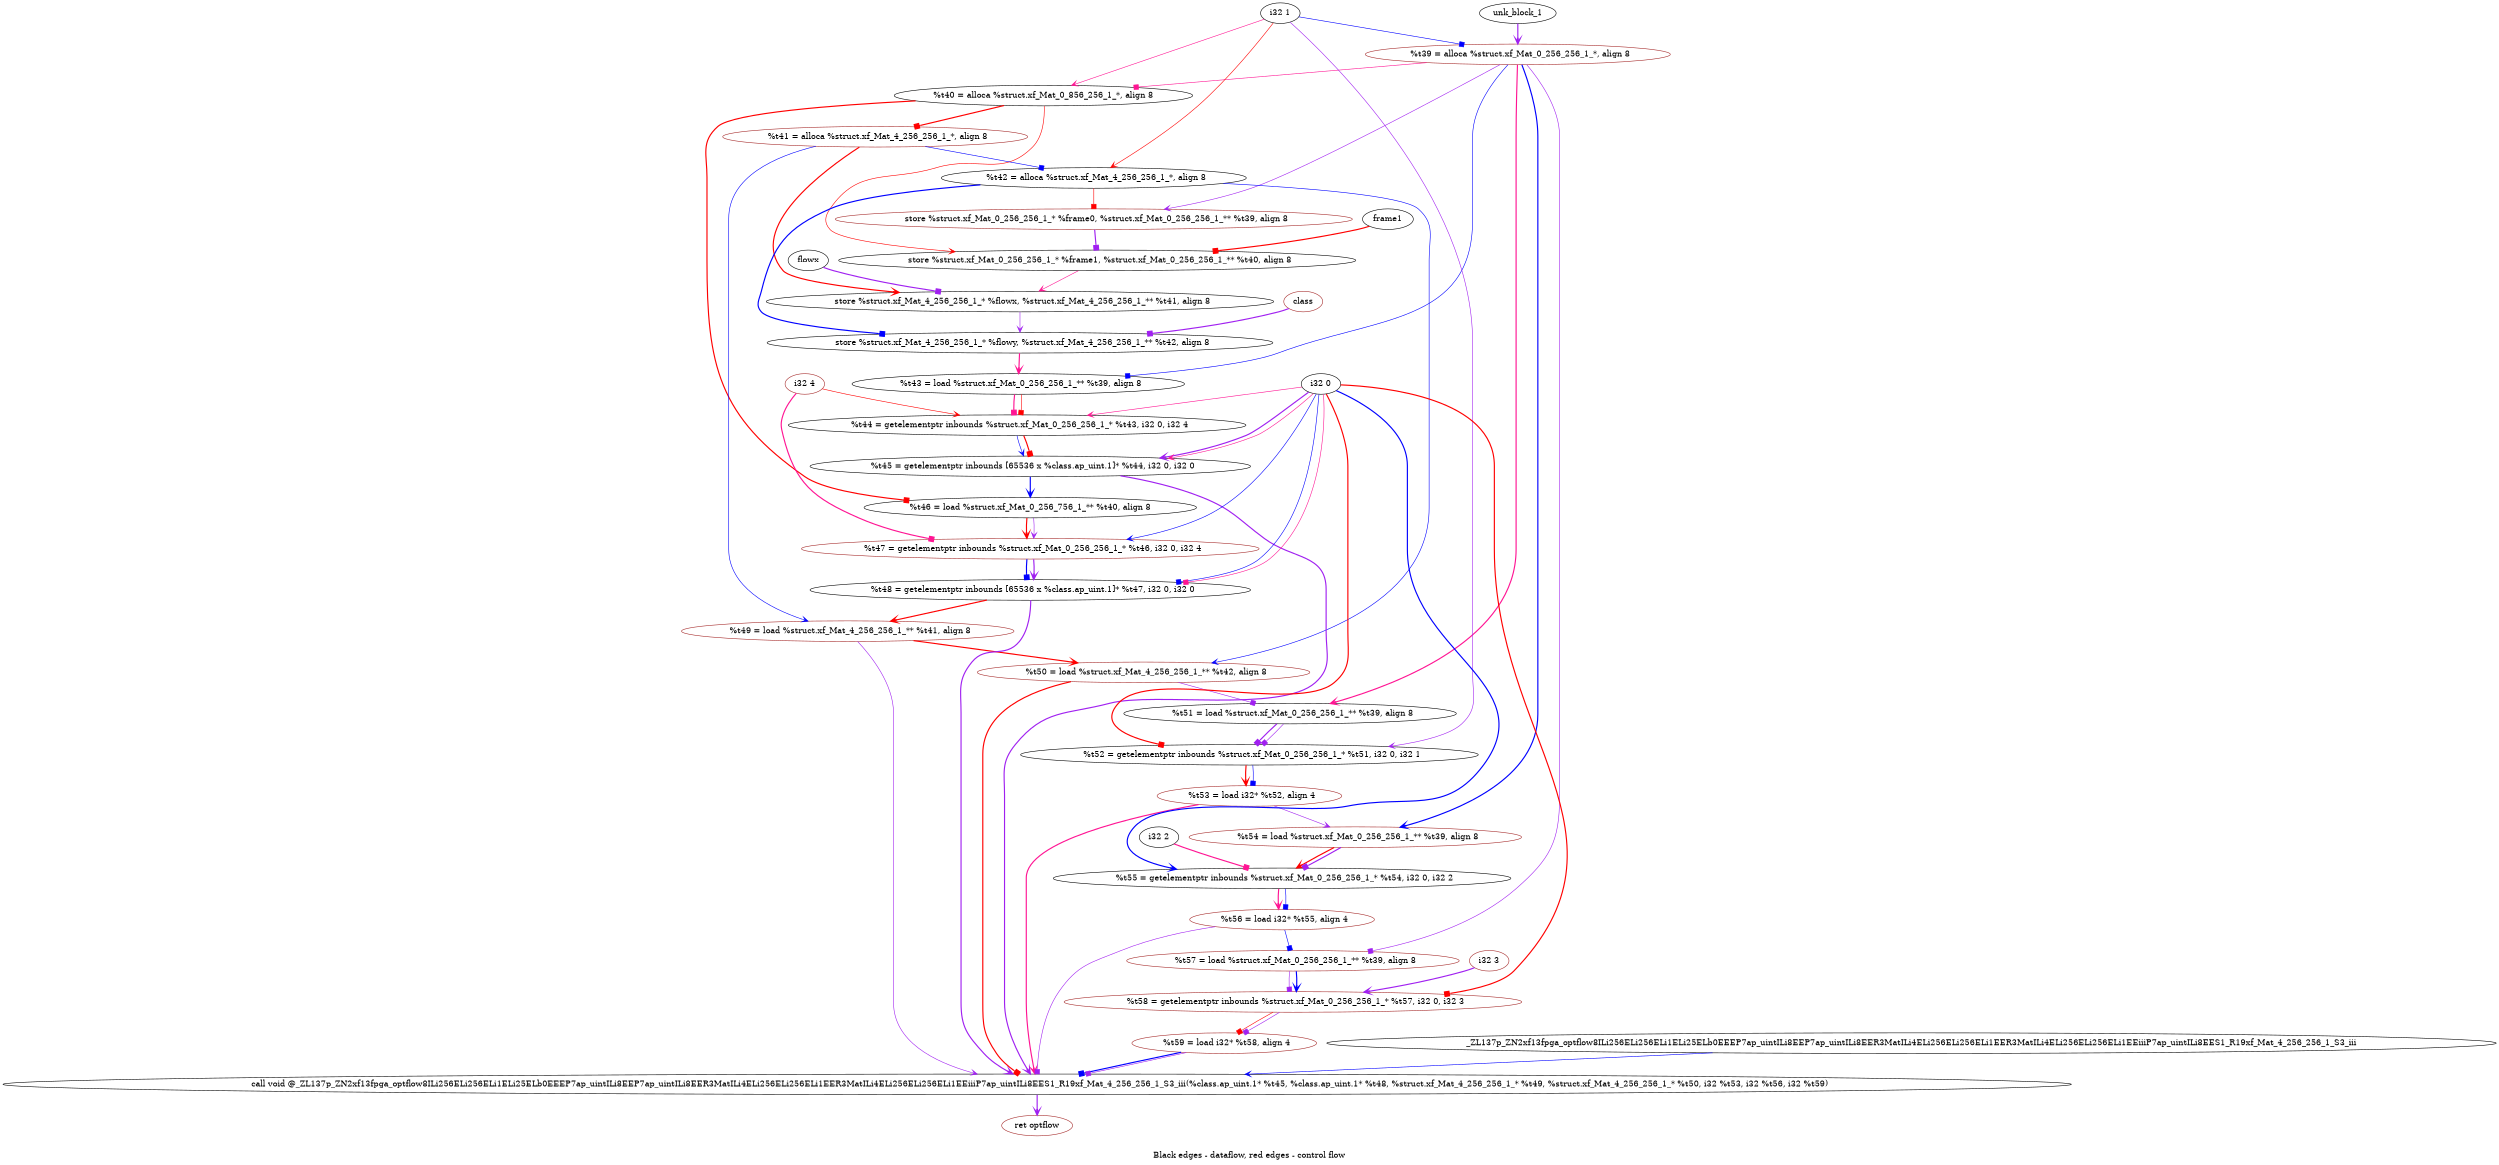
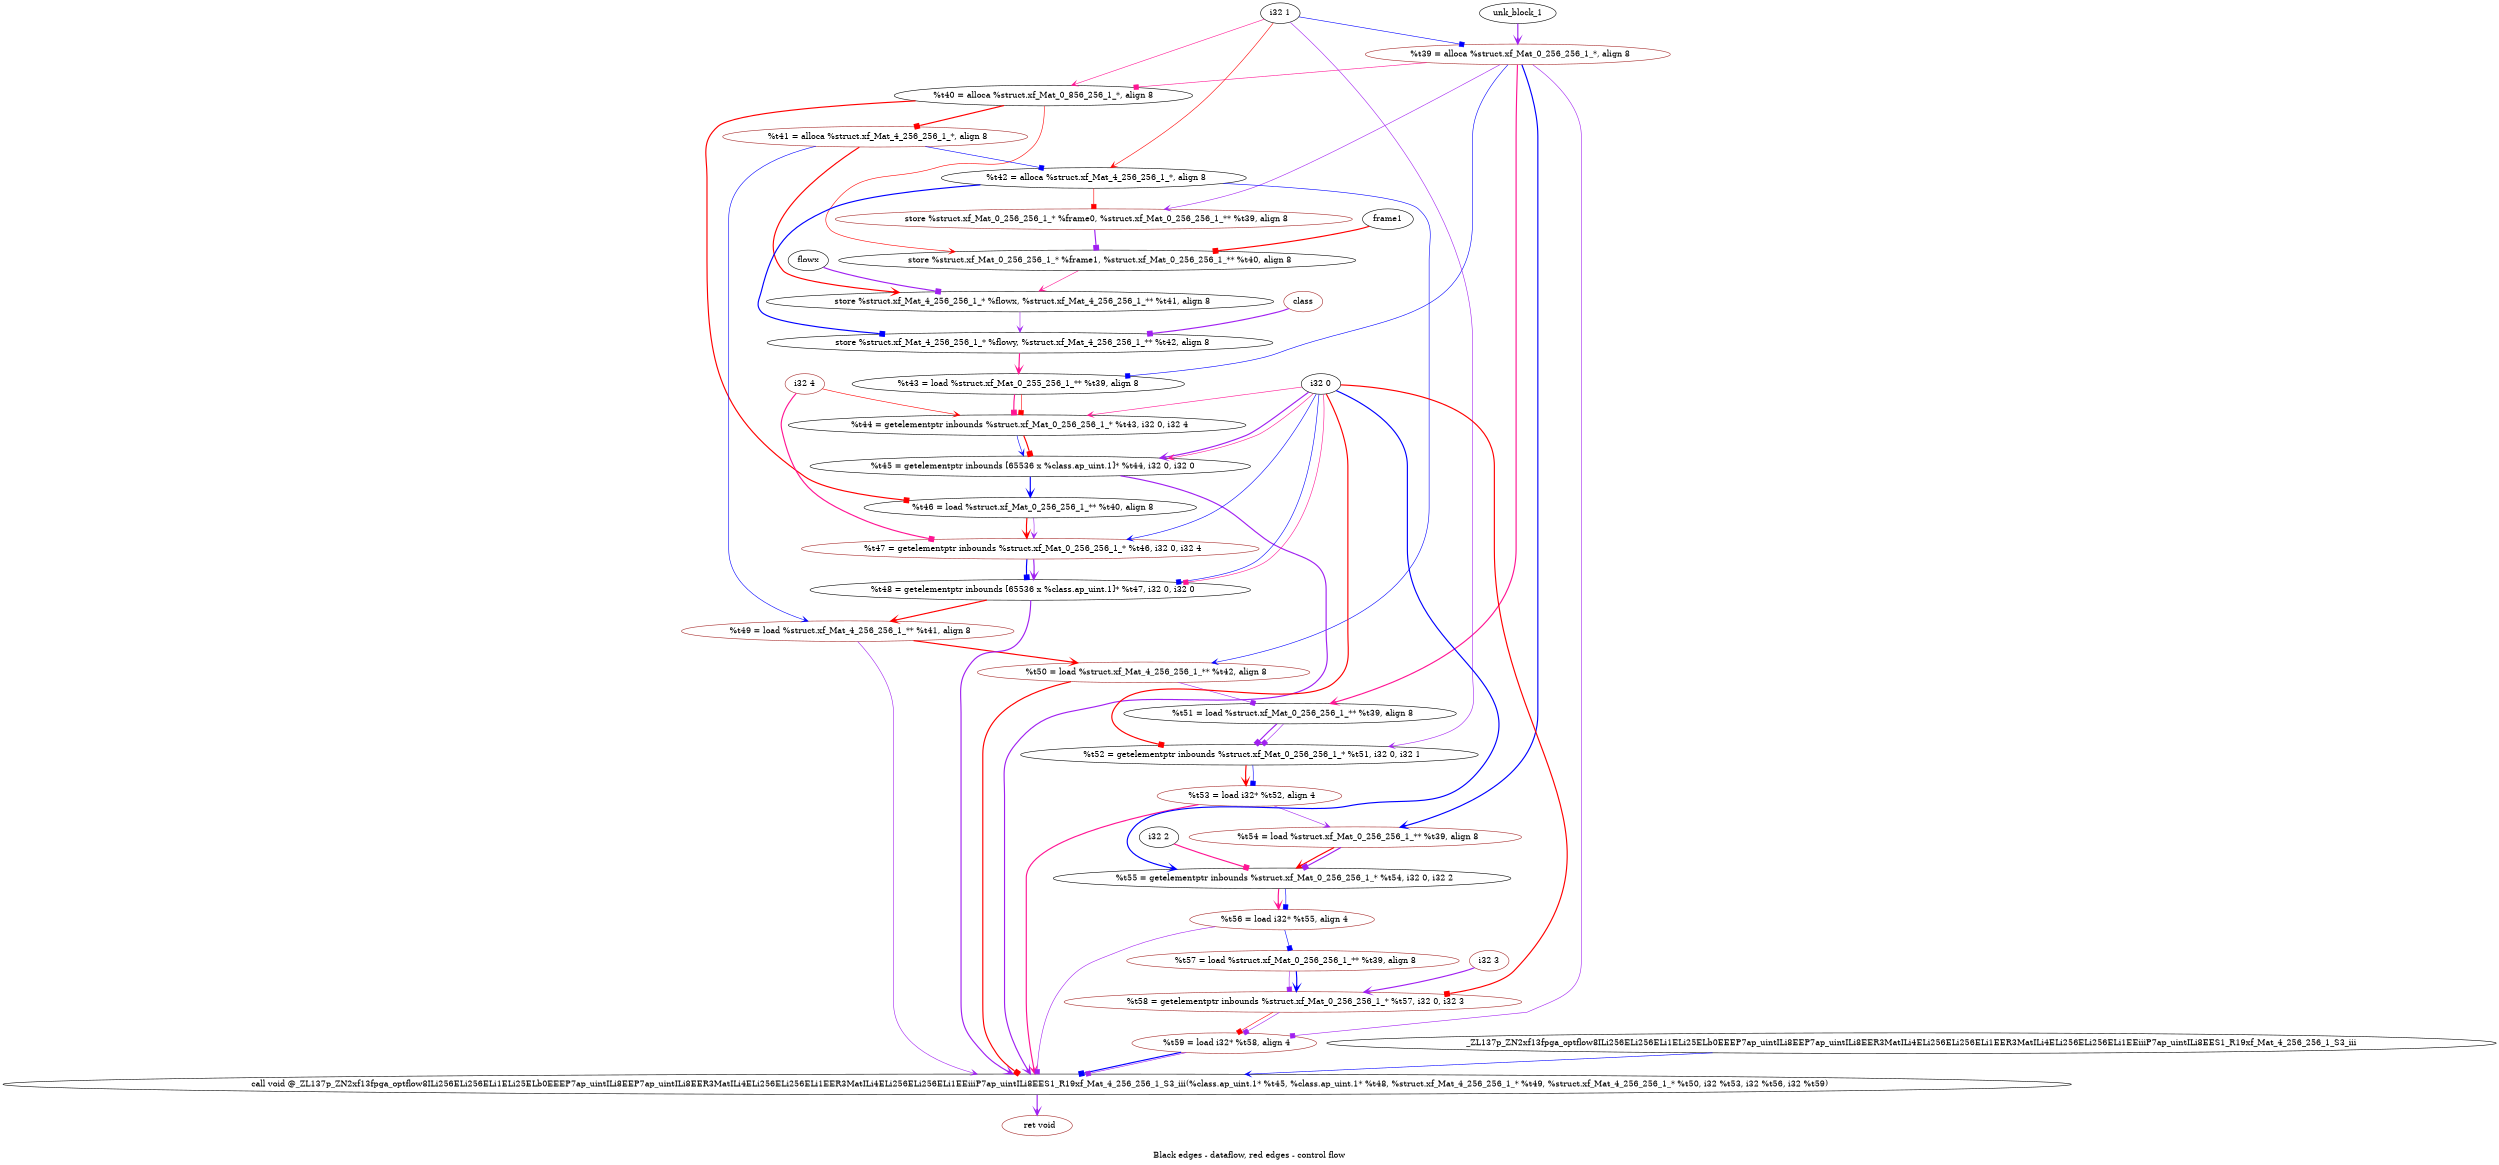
(1018, 384) -> (1018, 384)
(1030, 508) -> (1030, 508)
(1560, 558) -> (1581, 660)
(1037, 1126) -> (1037, 1126)
